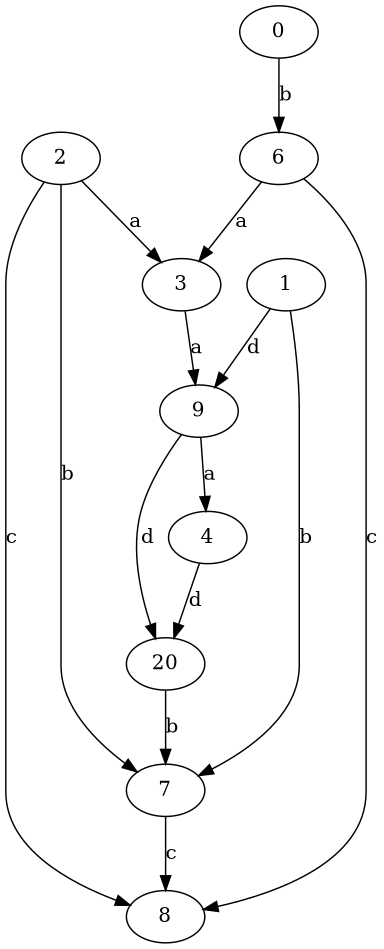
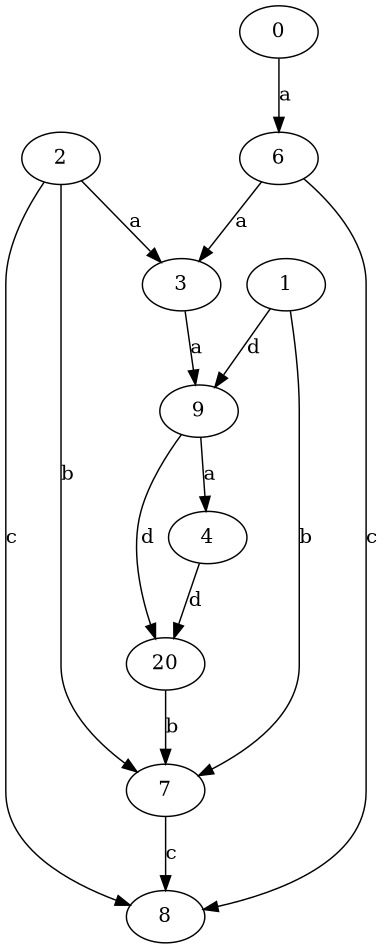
(286, 95) -> (285, 95)
